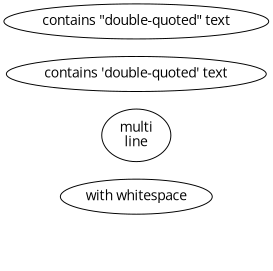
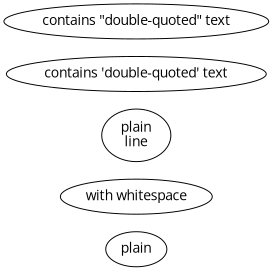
(136, 135) -> (136, 135)
none -> (136, 249)
